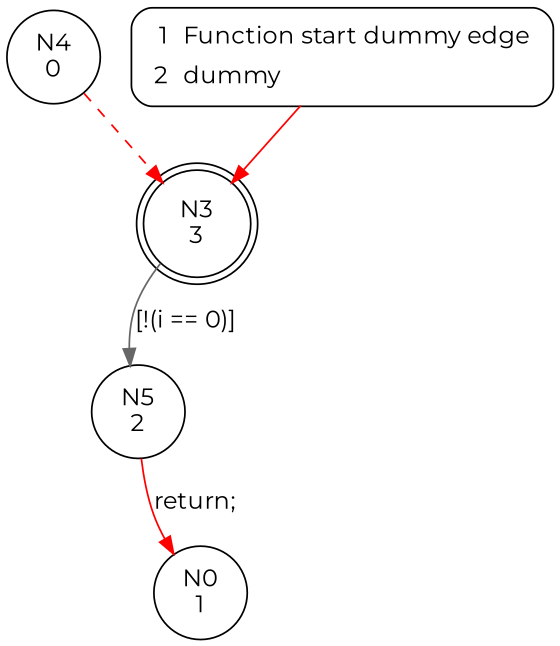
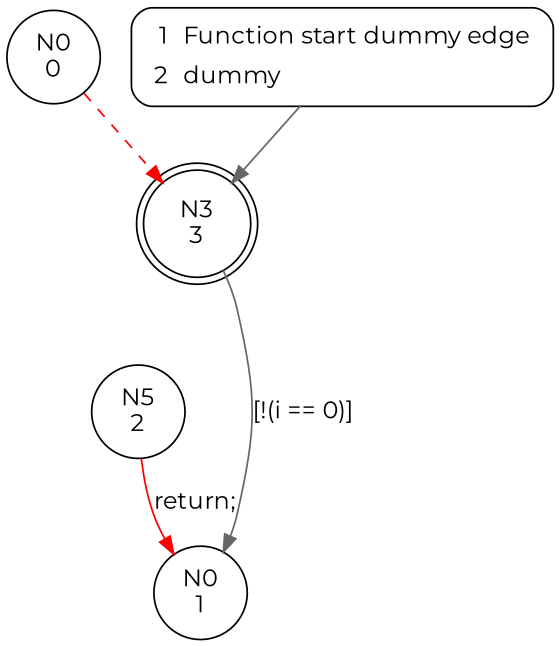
(54, 57) -> (54, 57)
(272, 138) -> (272, 138)
(137, 303) -> (252, 402)
